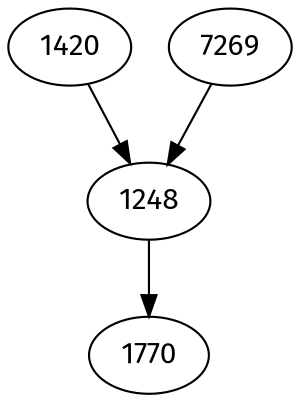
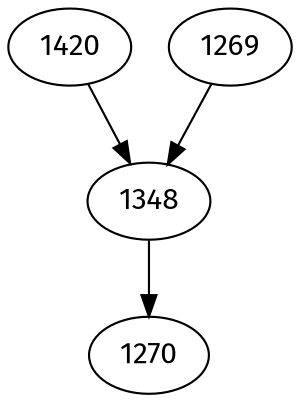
(230, 47) -> (230, 47)
(149, 201) -> (149, 201)
(149, 355) -> (149, 355)
